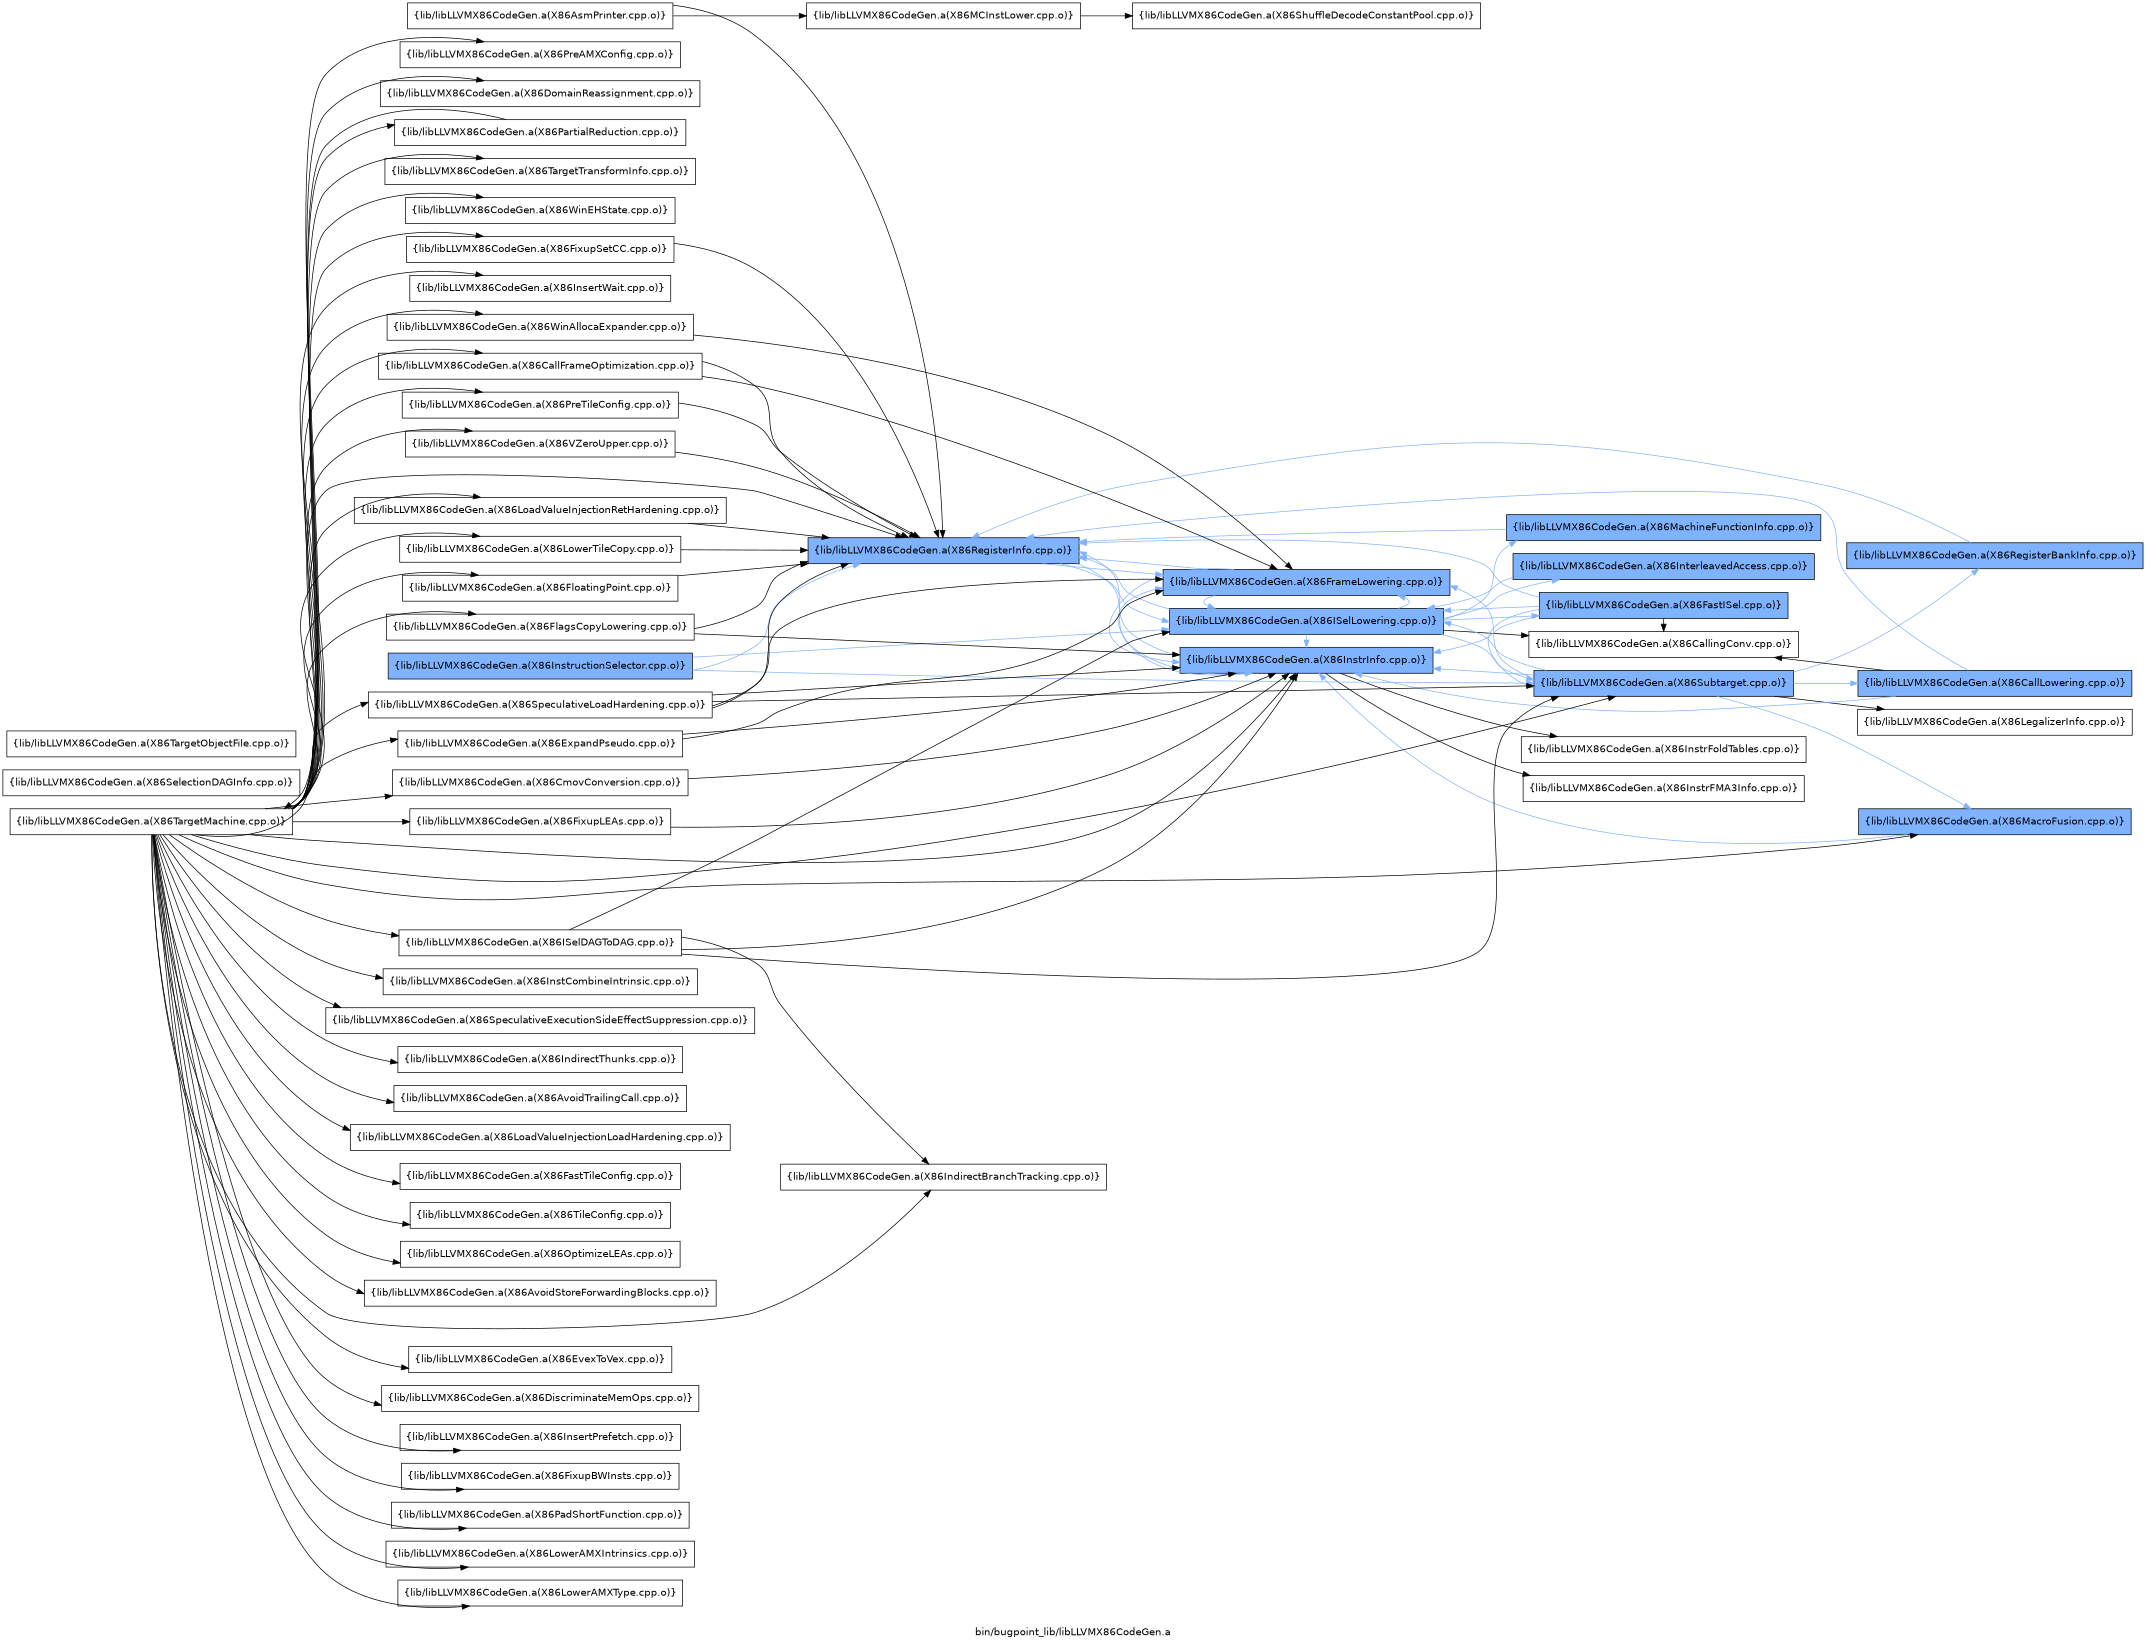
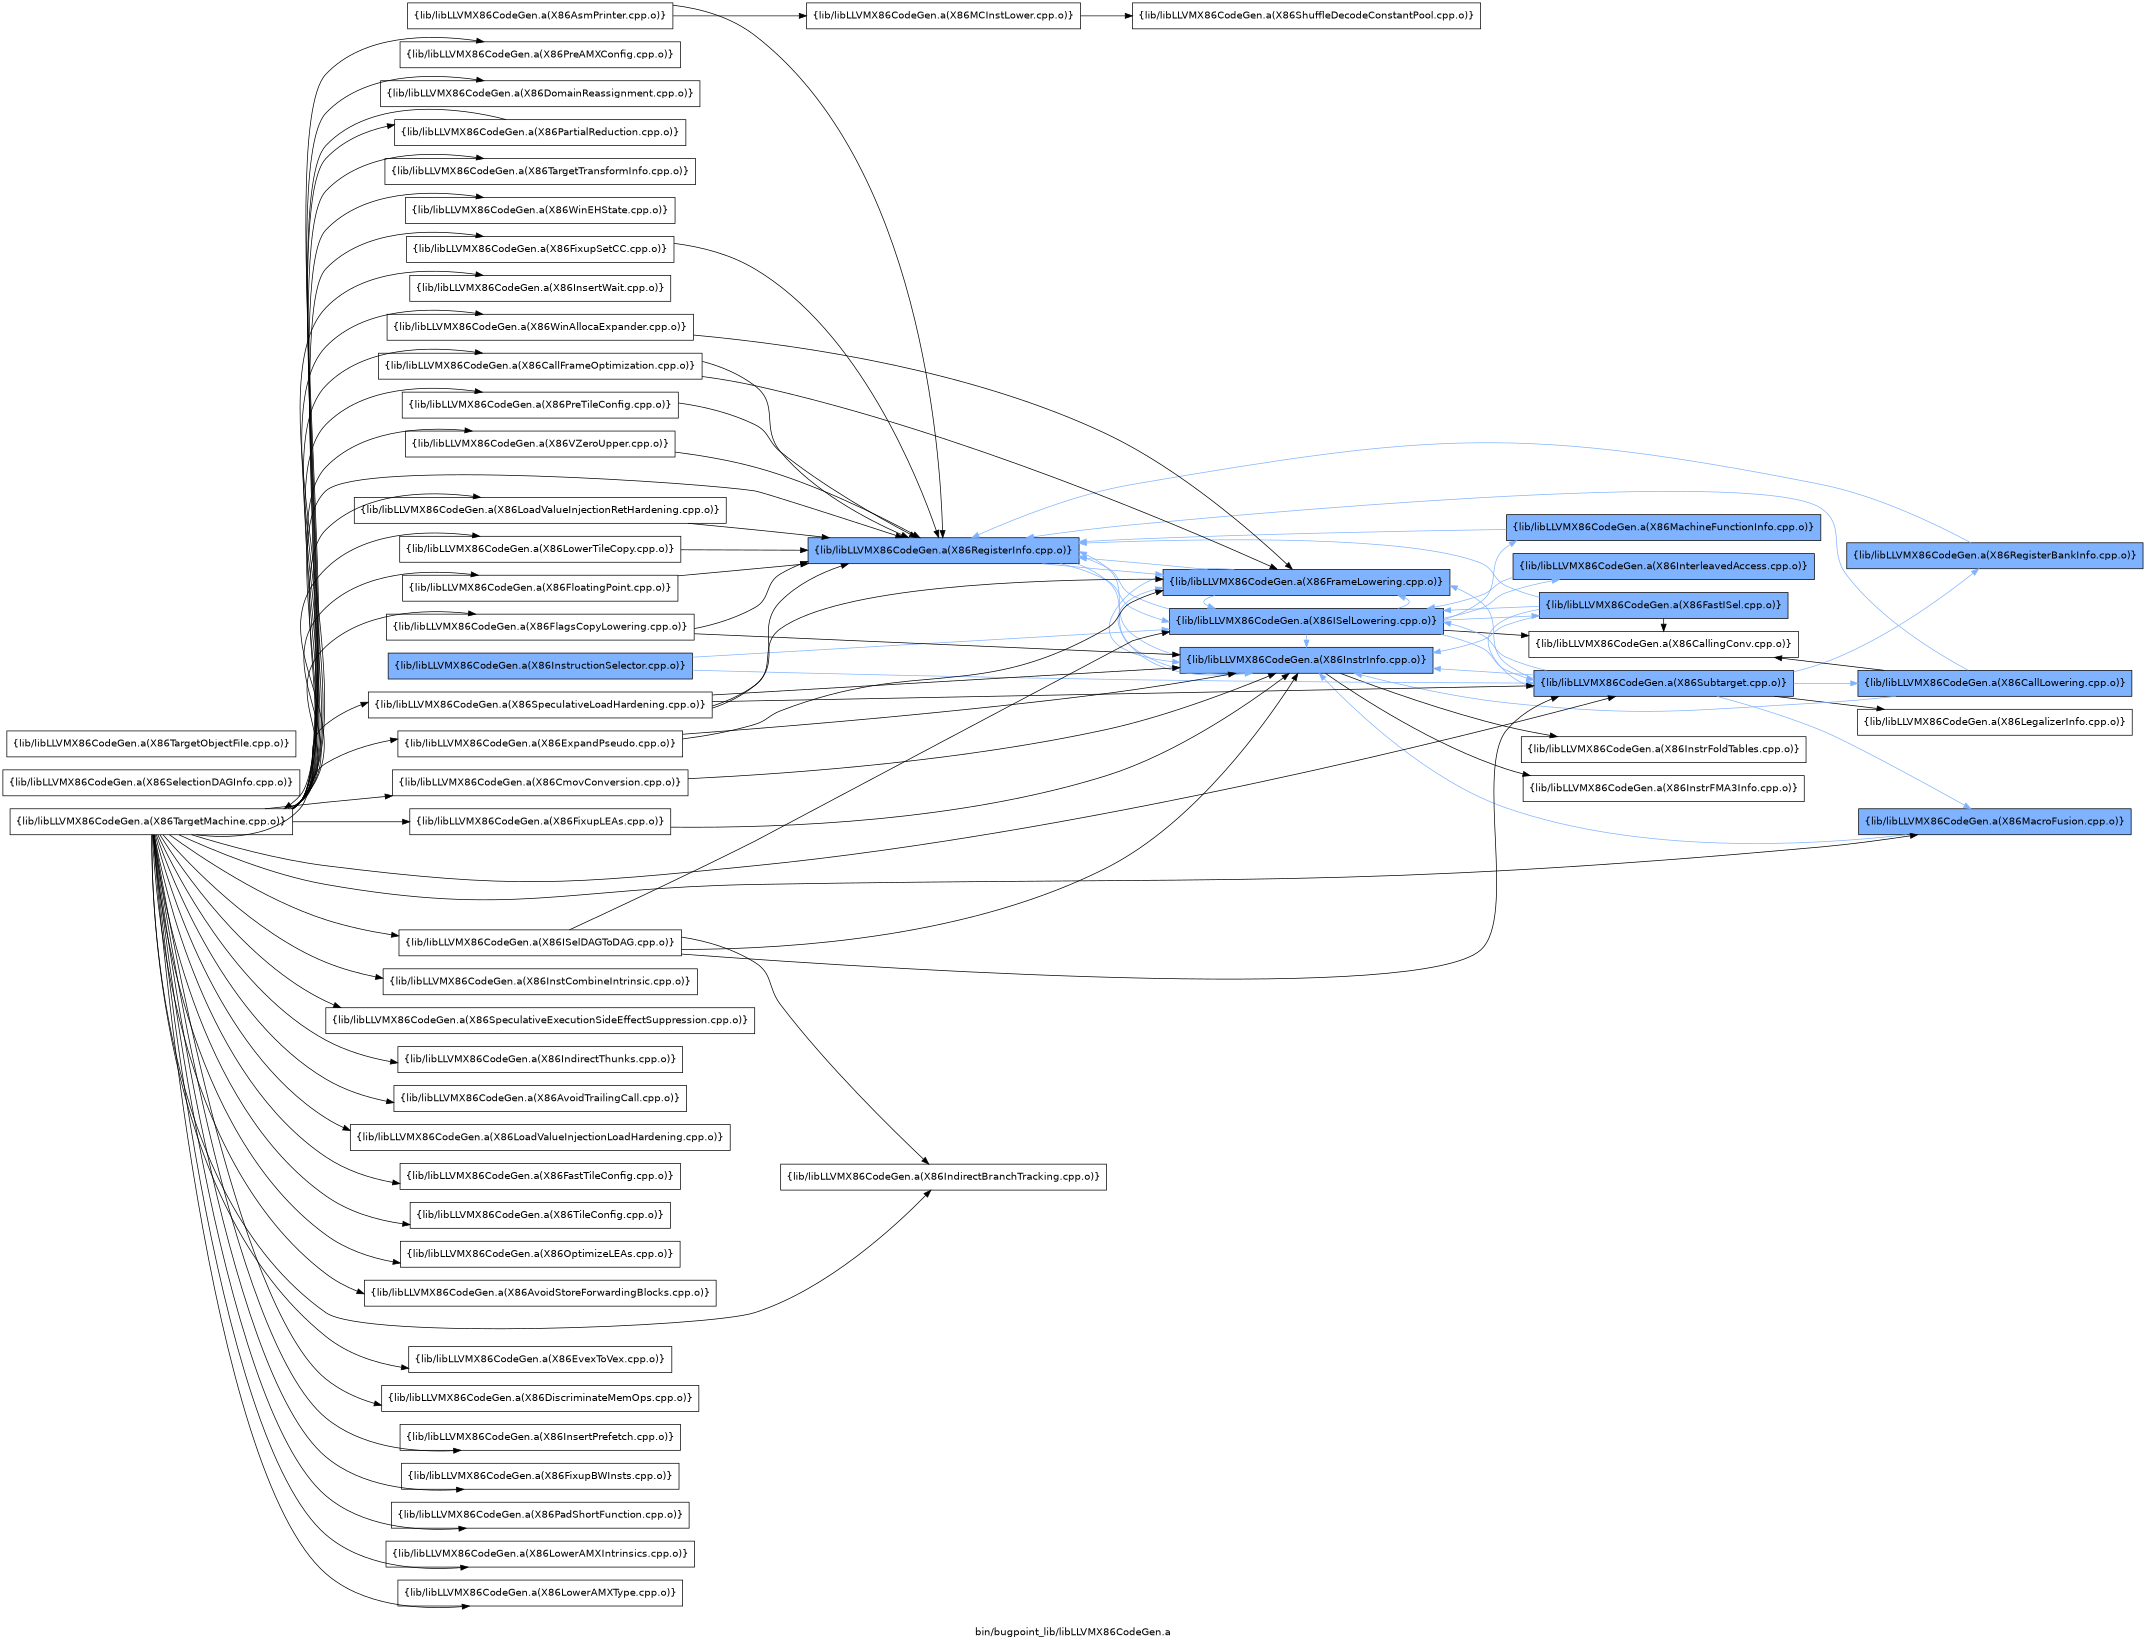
(758, 644) -> none
(827, 862) -> none
